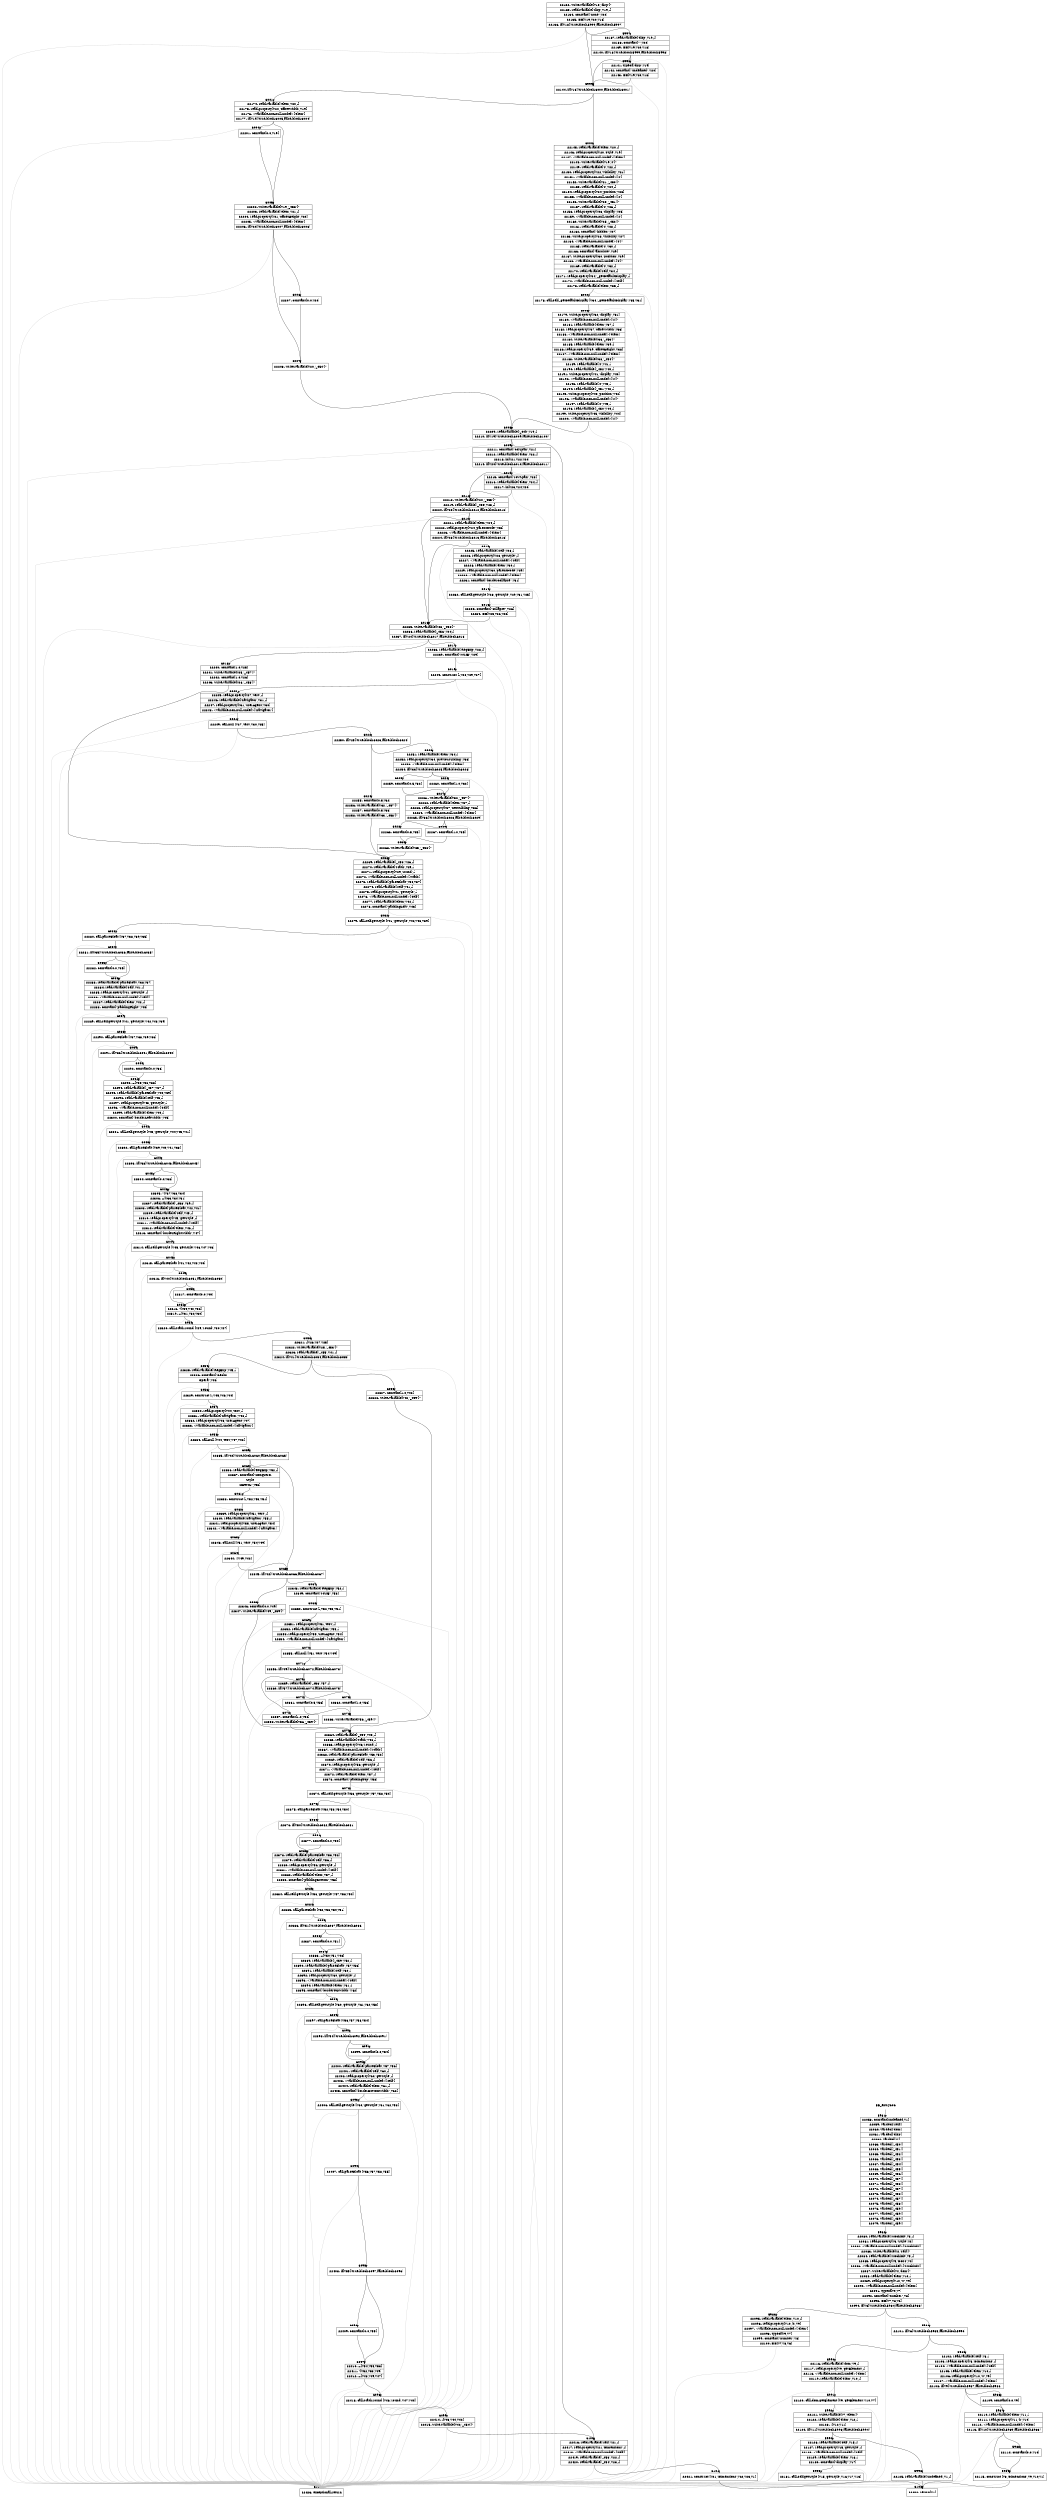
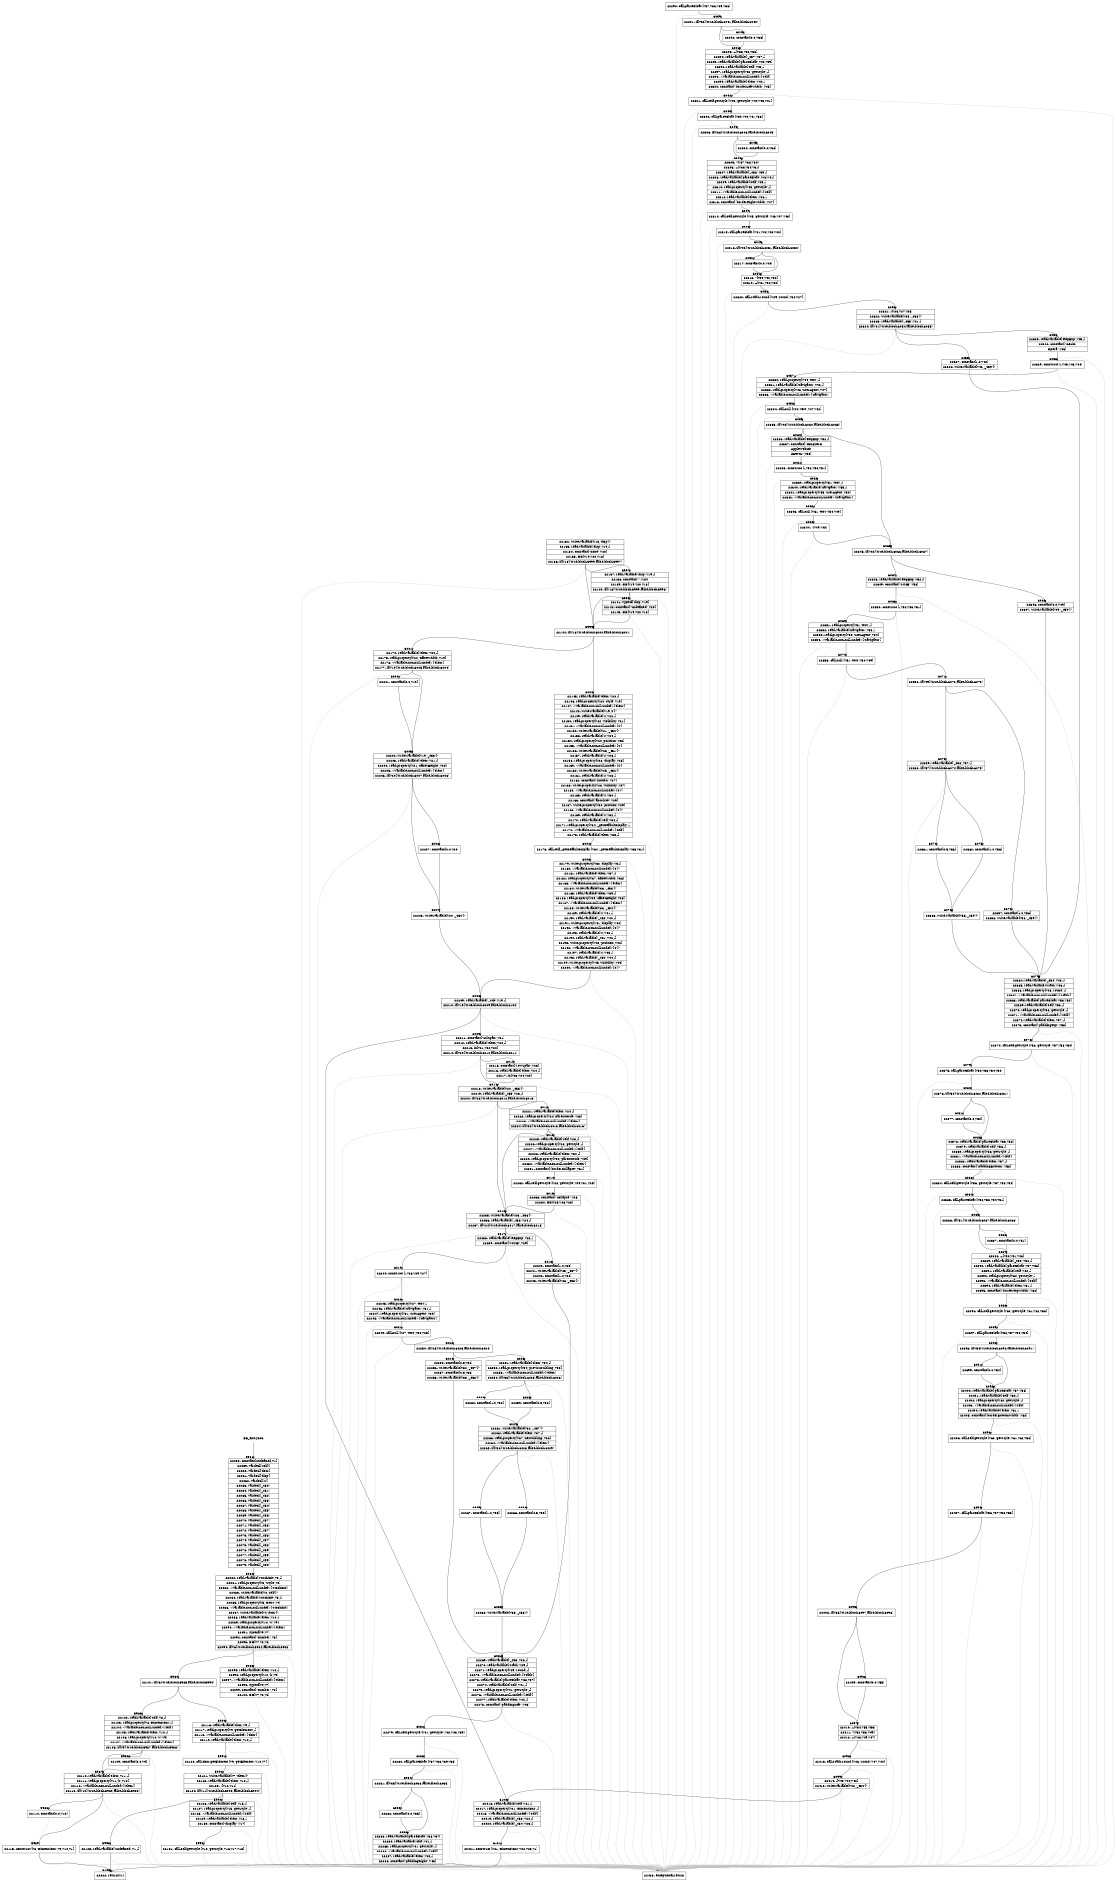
(125, 1022) -> none
(250, 1480) -> (801, 449)
(1016, 2464) -> (44, 1831)
